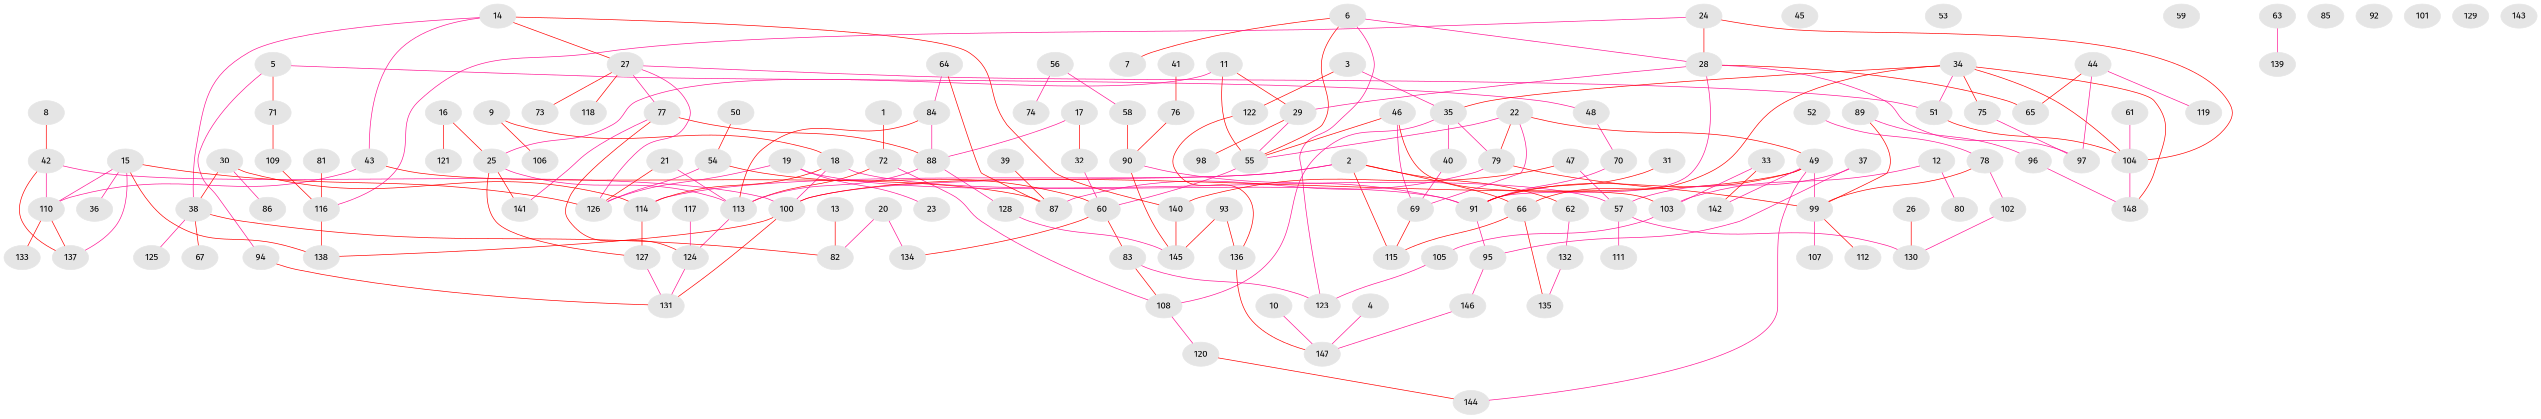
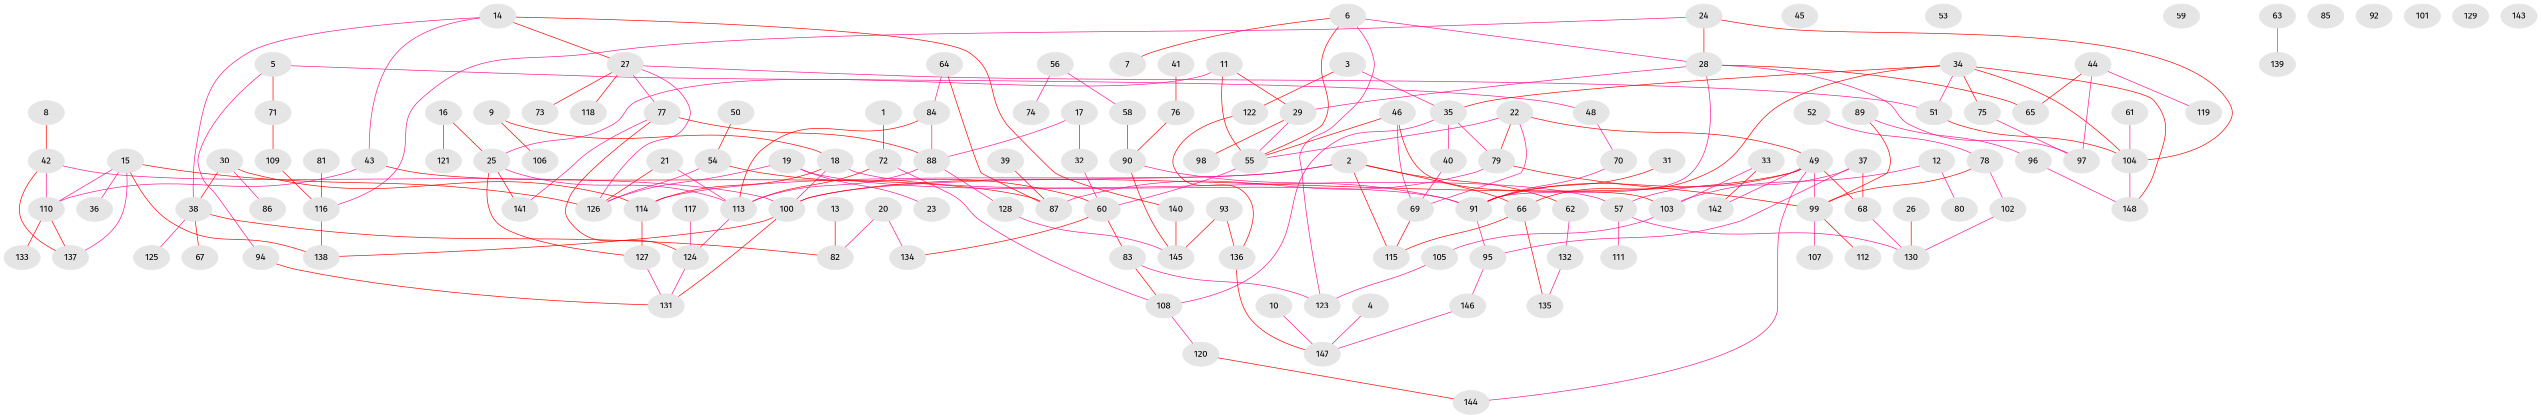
(1570, 161) -> none
none -> (1863, 209)
